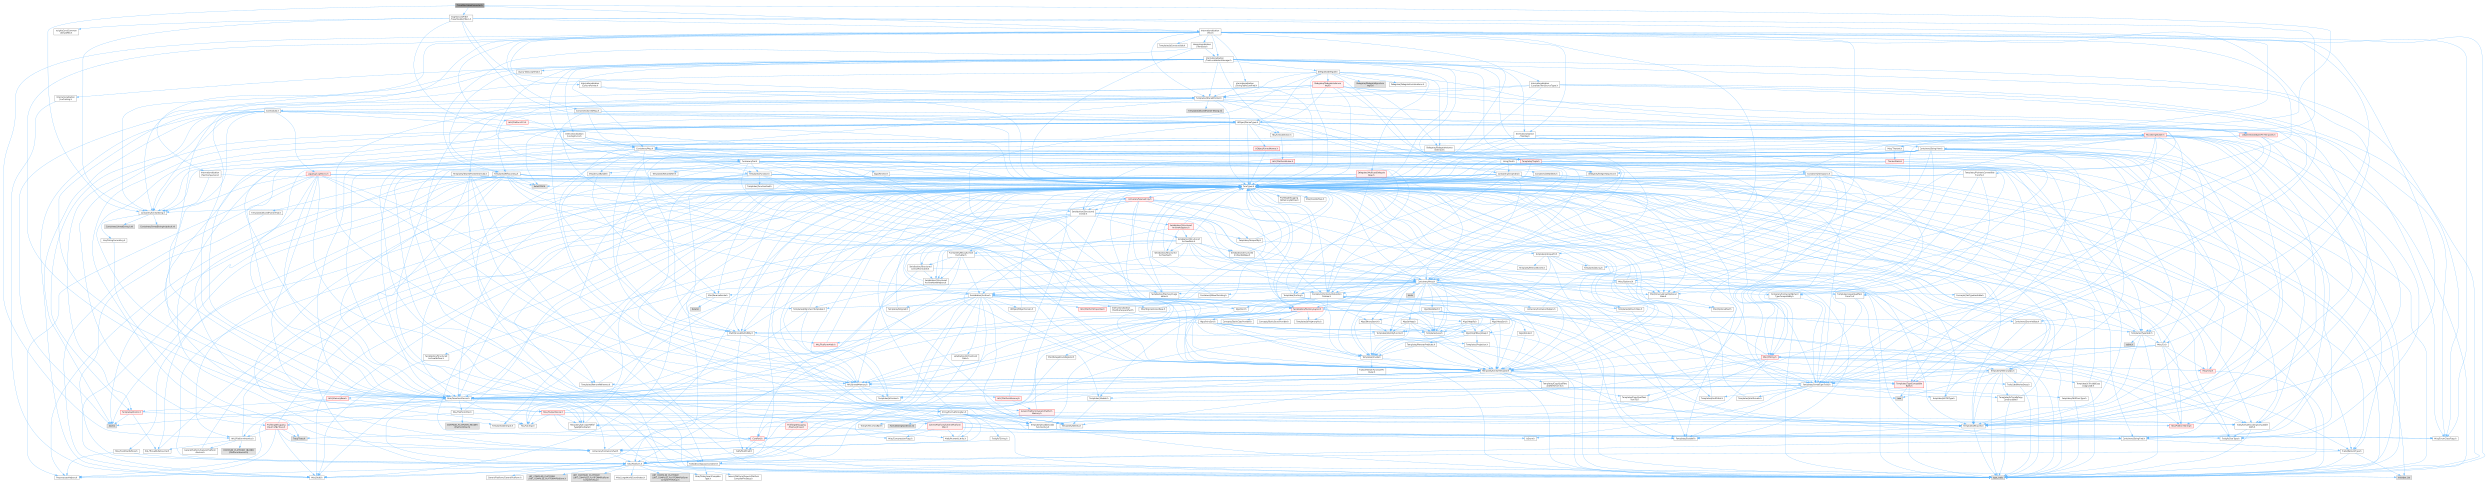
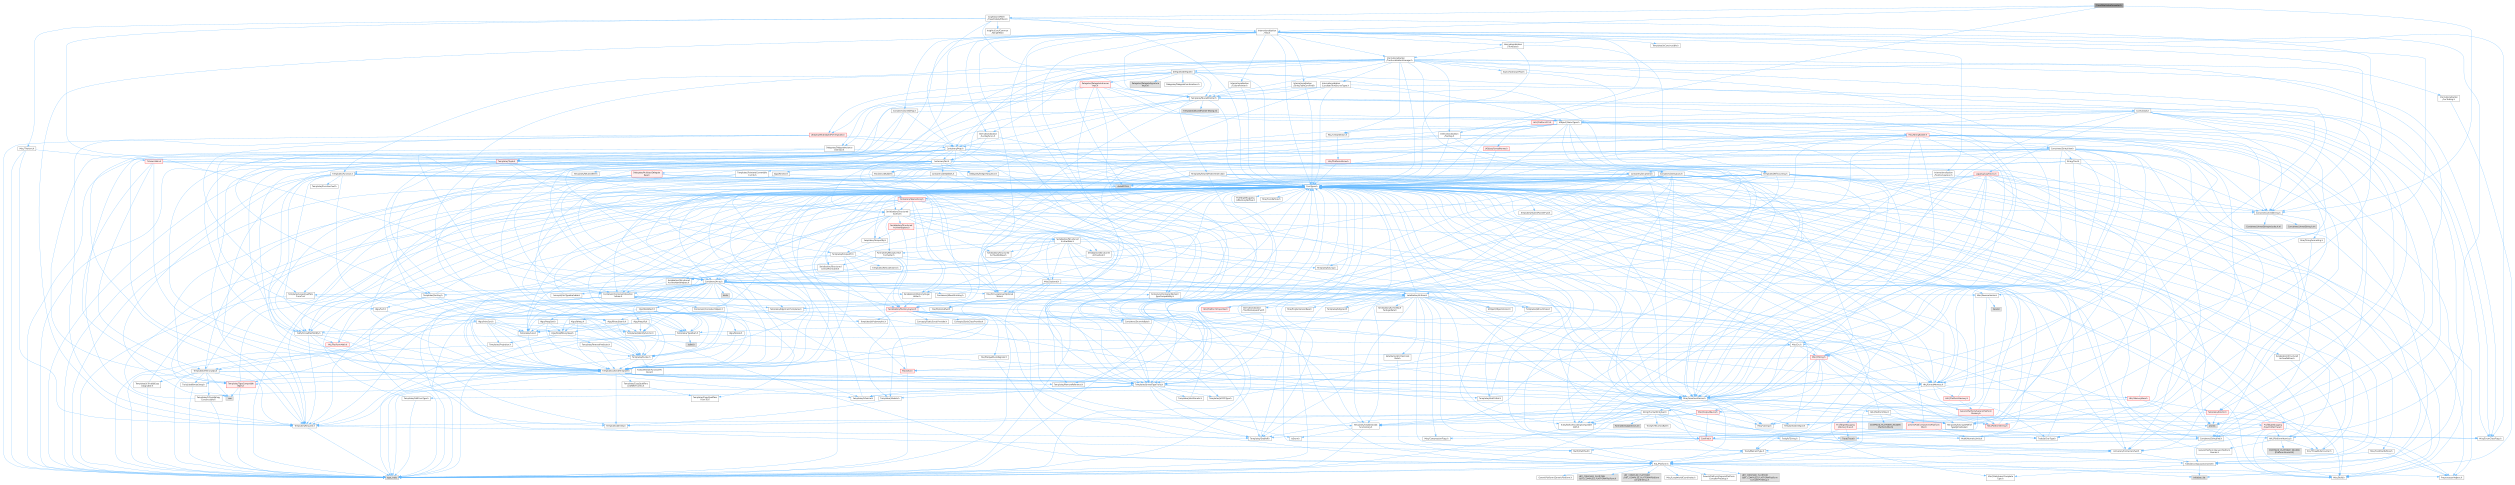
(1173, 239) -> (1000, 231)
none -> (1390, 309)
